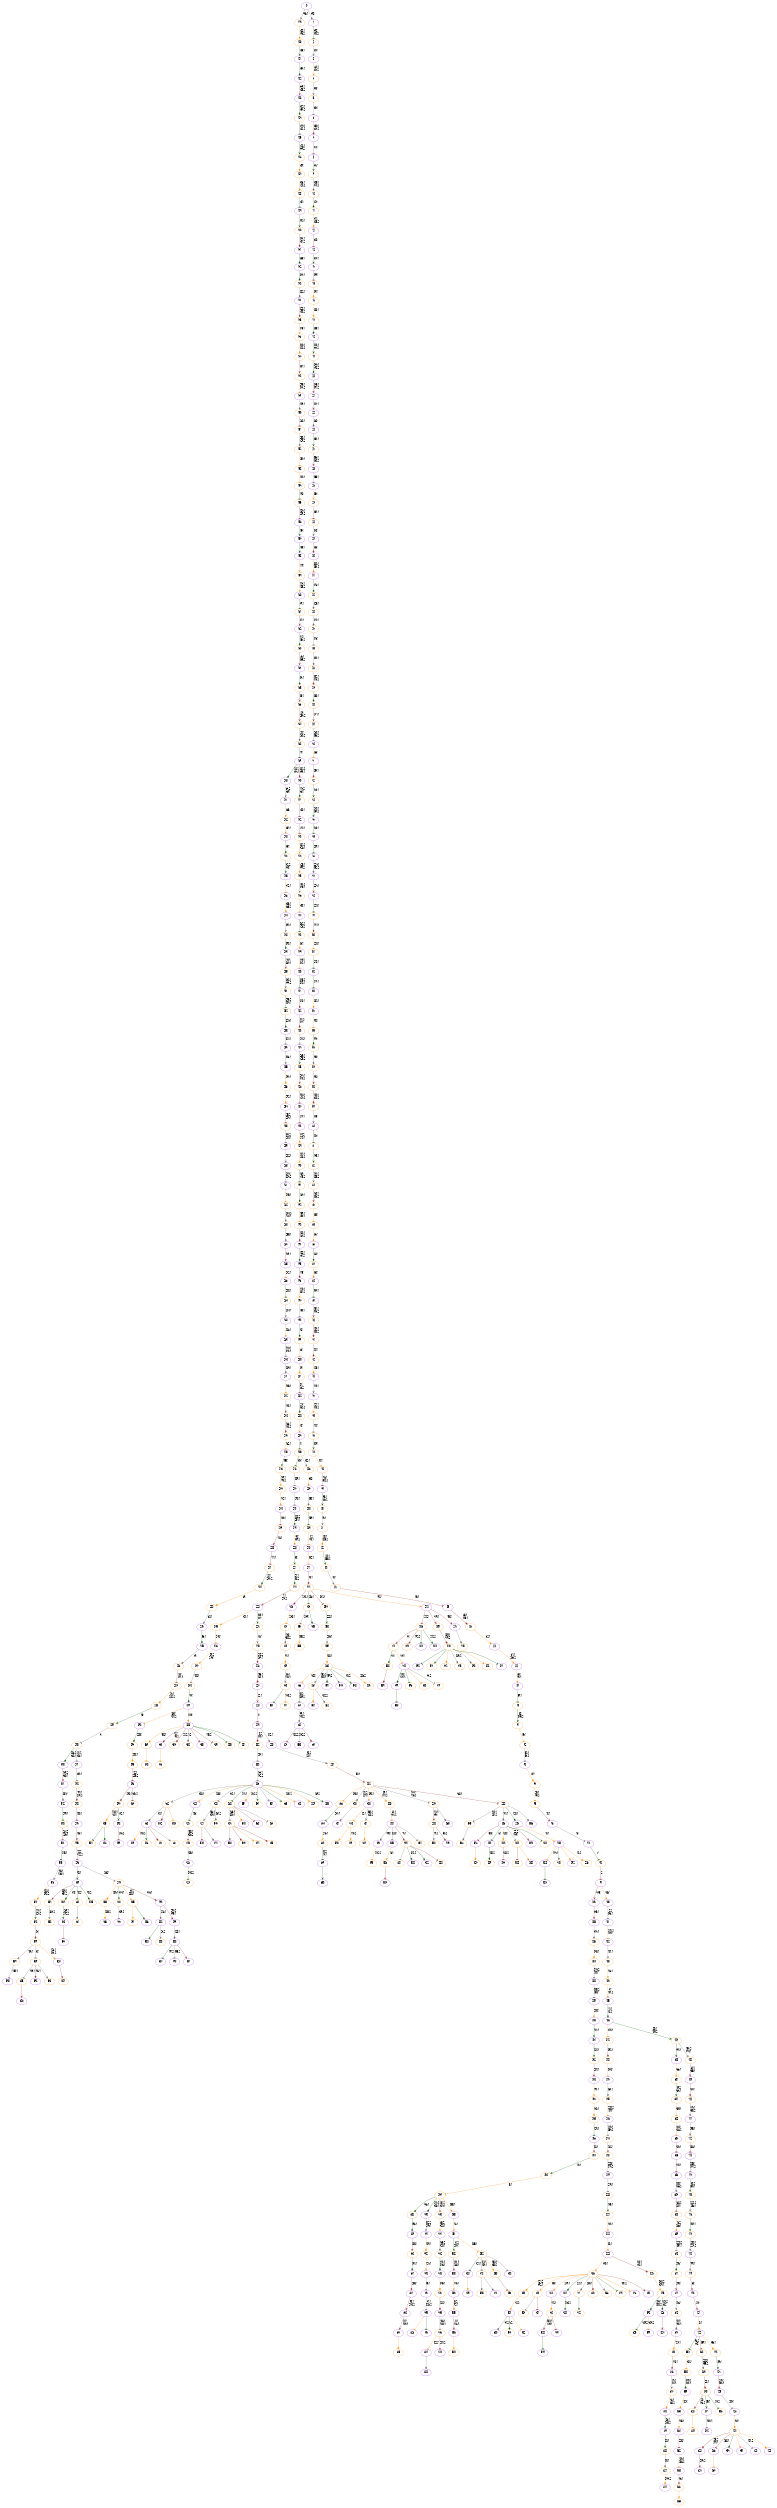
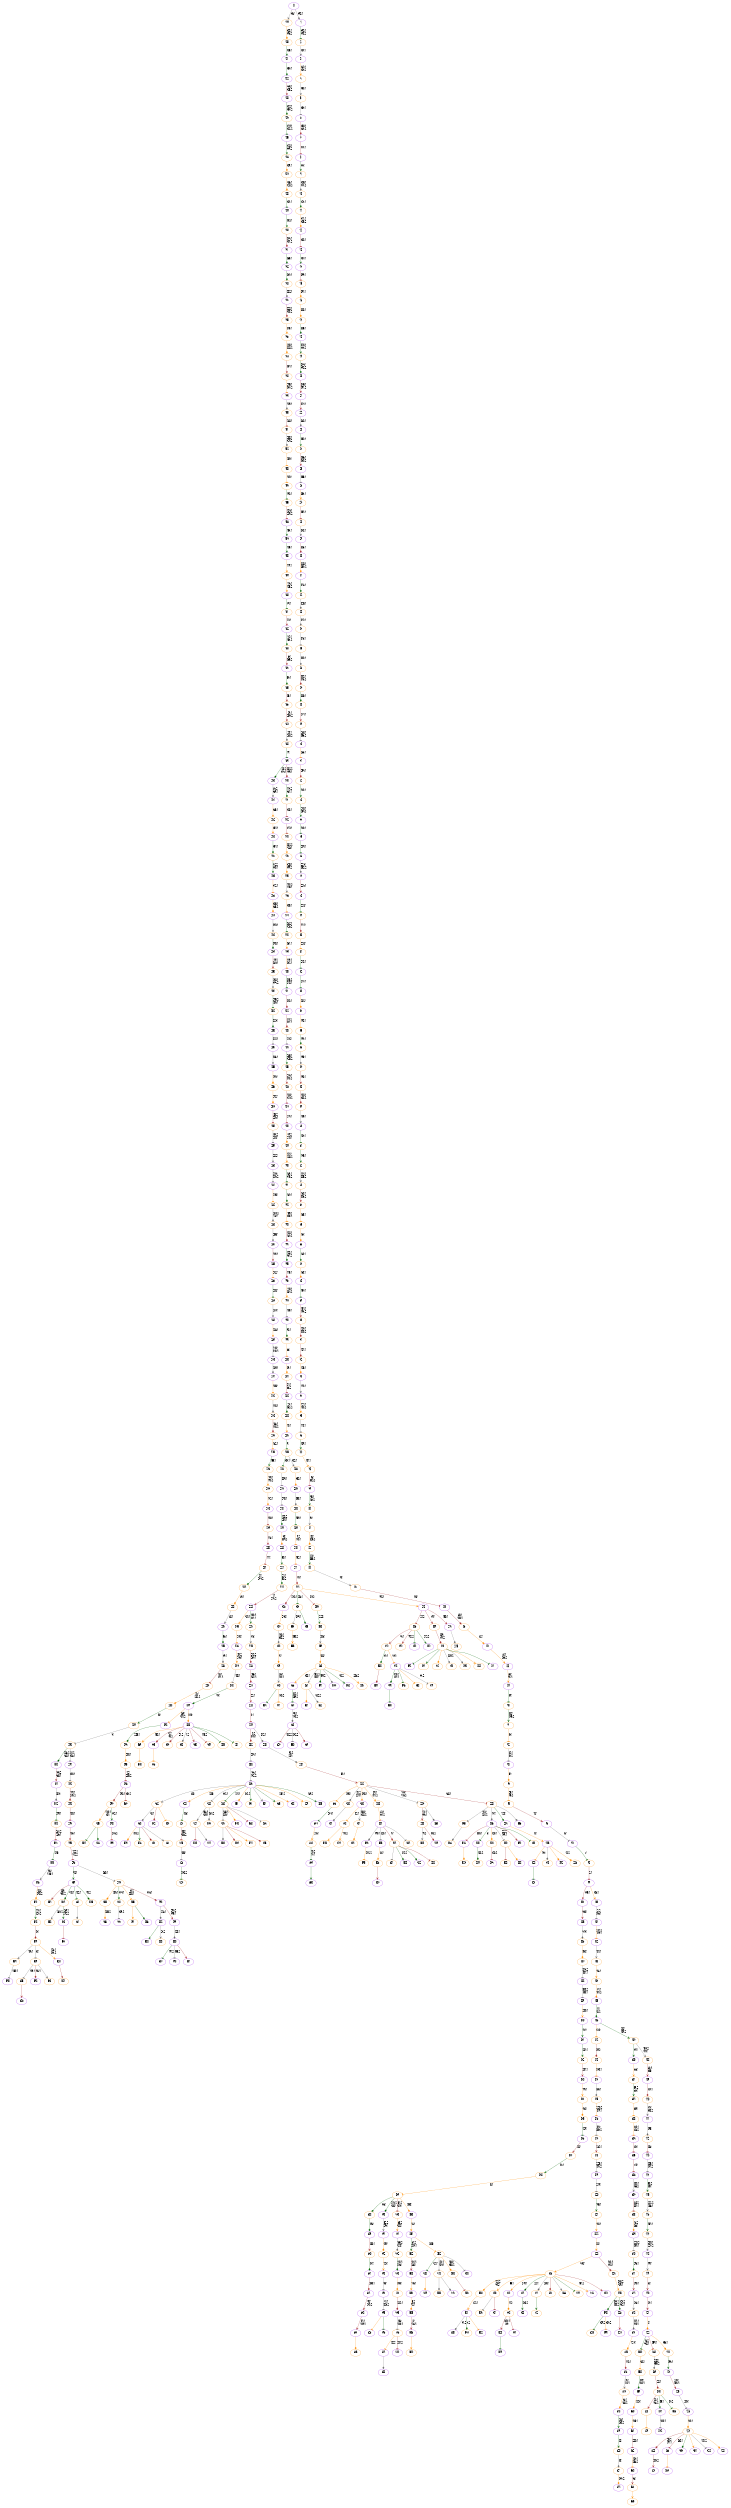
(49, 1912) -> (56, 1911)
